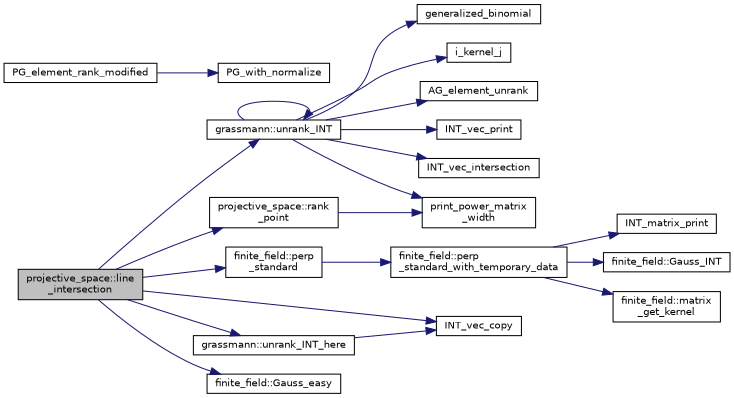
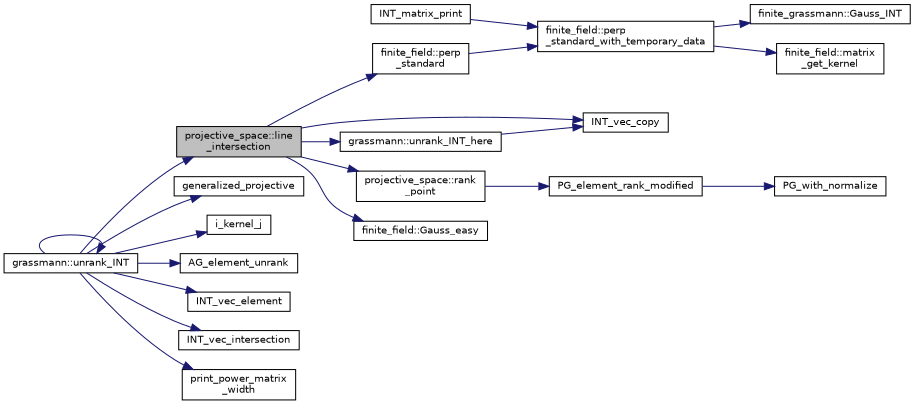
(479, 14) -> (239, 186)
(479, 130) -> (239, 302)
(173, 205) -> (128, 203)
(375, 213) -> (512, 186)
(581, 241) -> (499, 23)
(667, 262) -> (830, 14)
